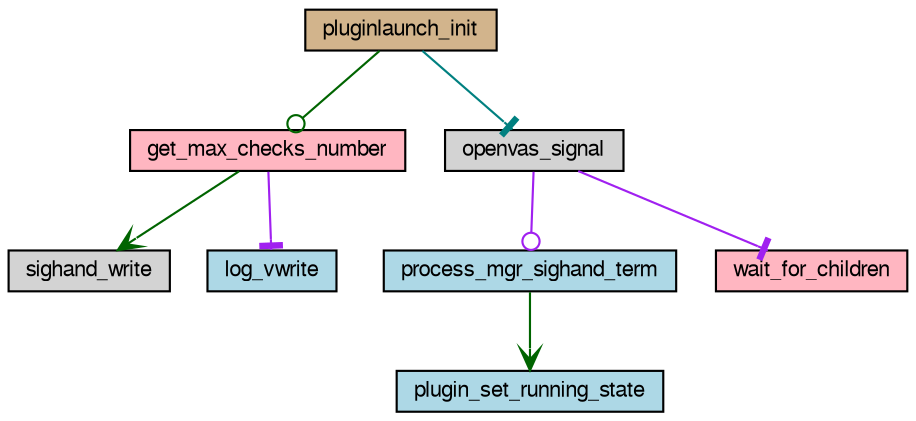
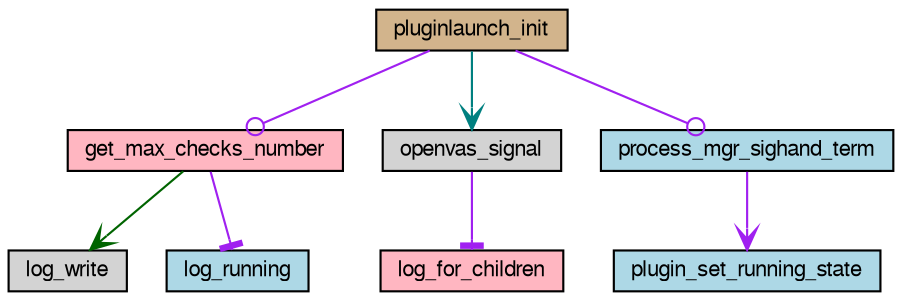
(341, 84) -> (347, 87)
(463, 86) -> (472, 79)
(532, 202) -> (602, 87)
(89, 271) -> (68, 271)
(272, 271) -> (238, 271)
(812, 271) -> (472, 271)
(530, 320) -> (747, 200)
